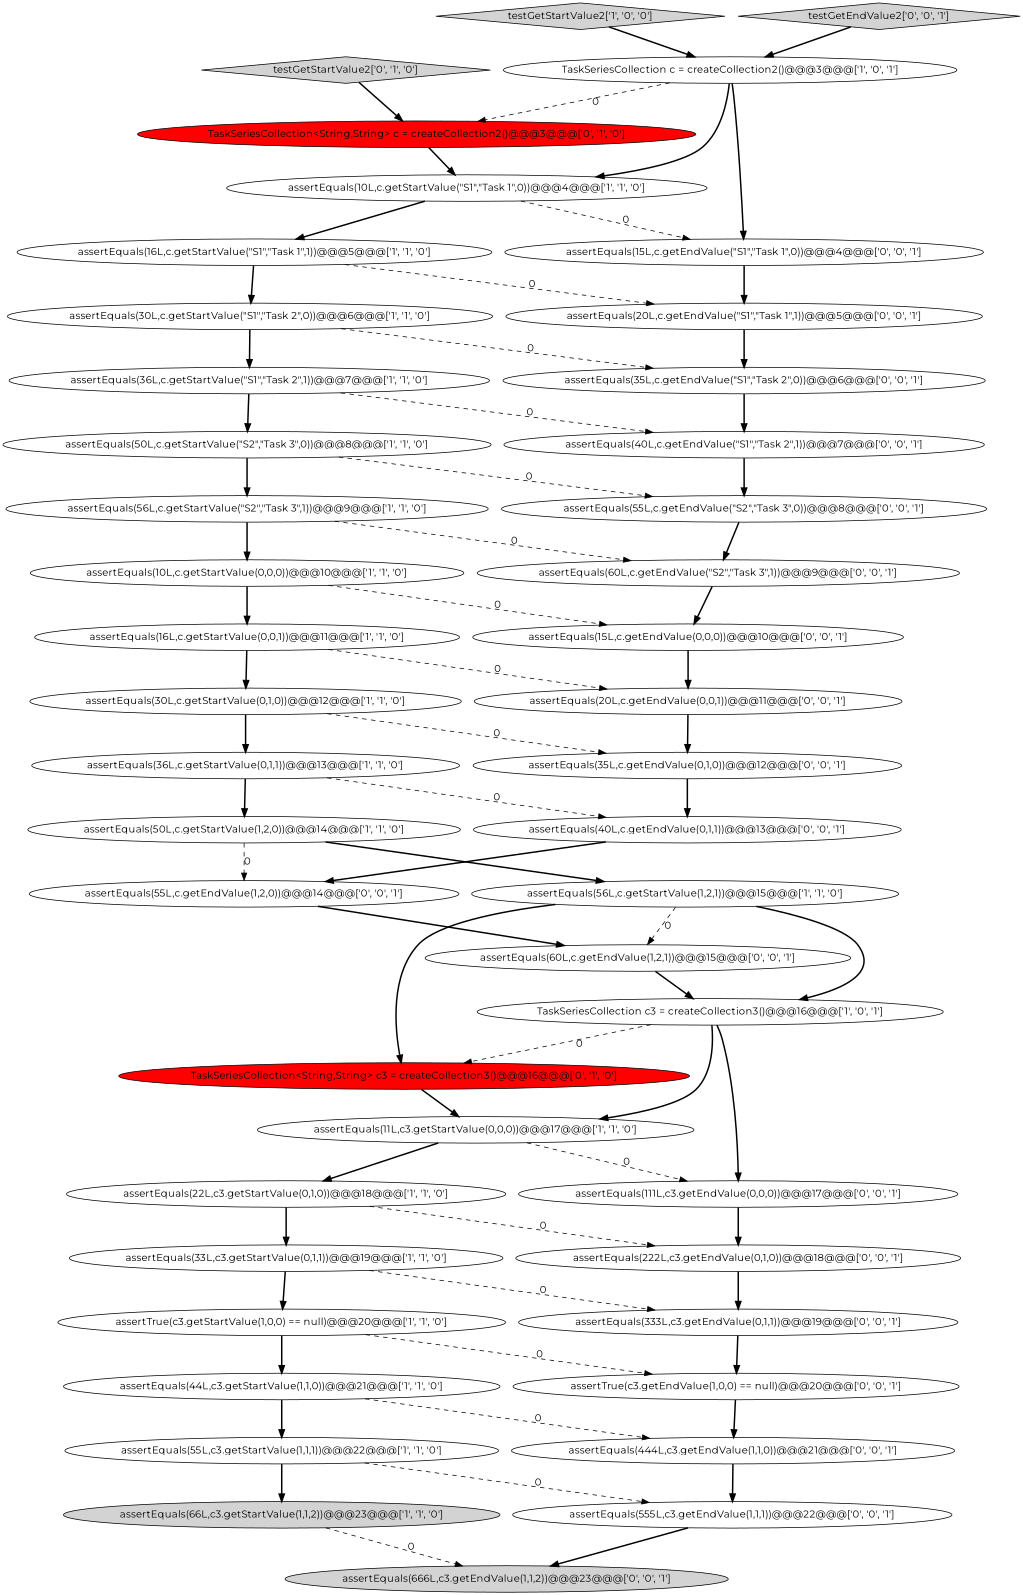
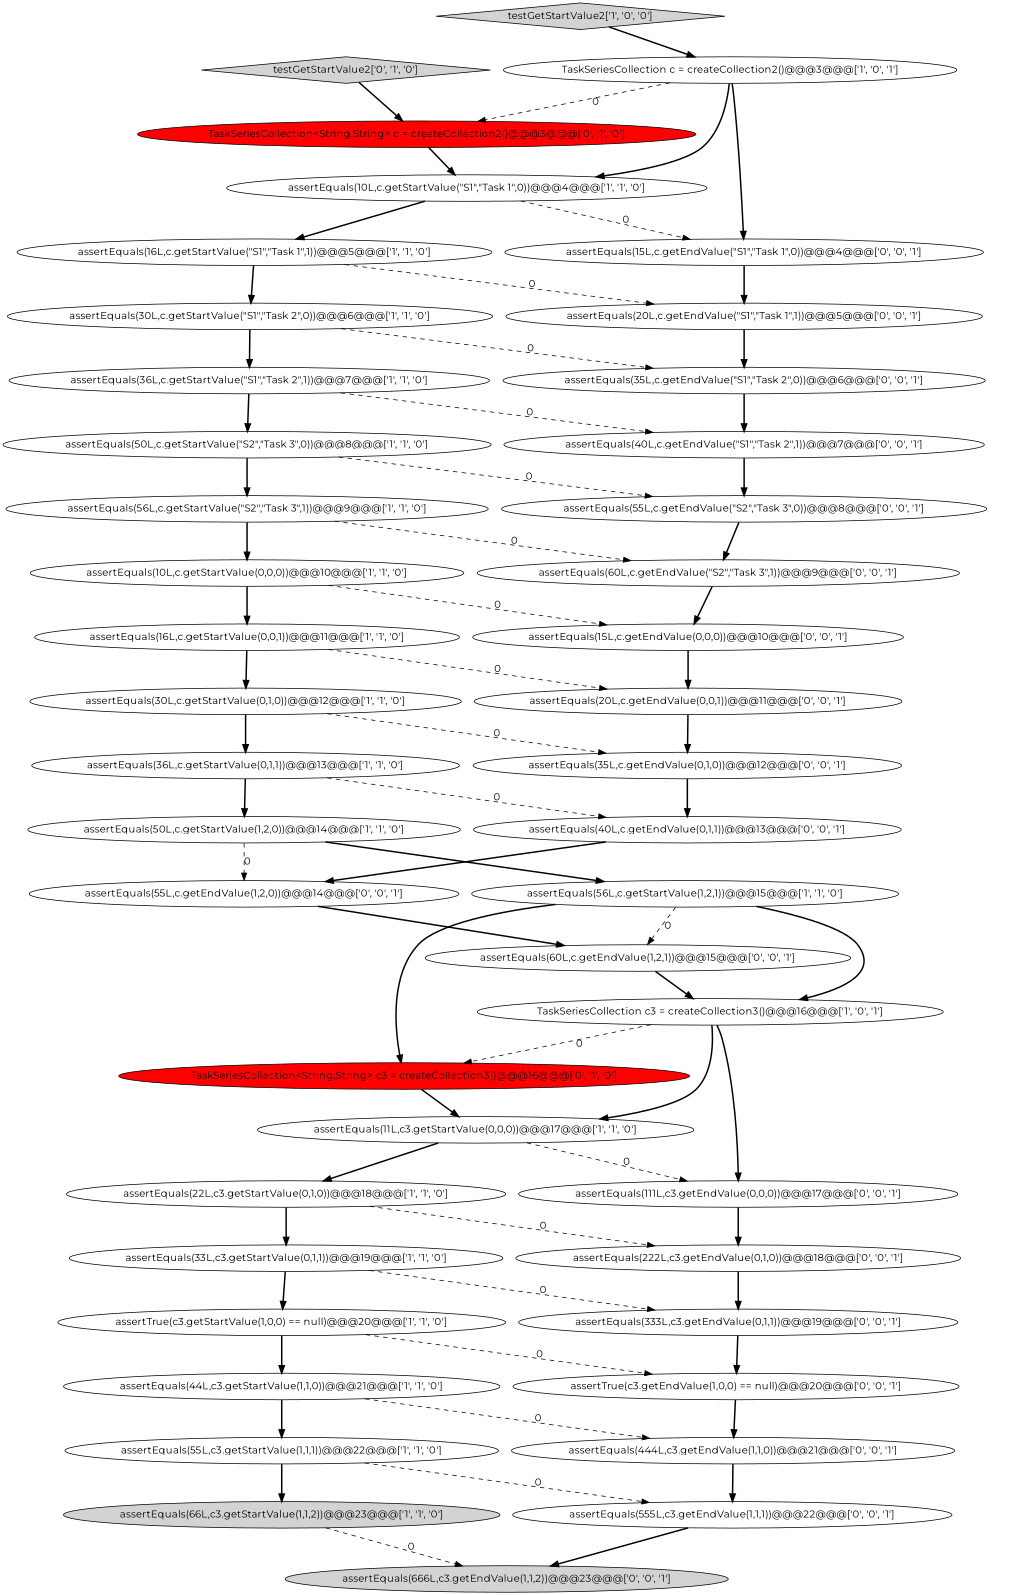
(879, 16) -> none
